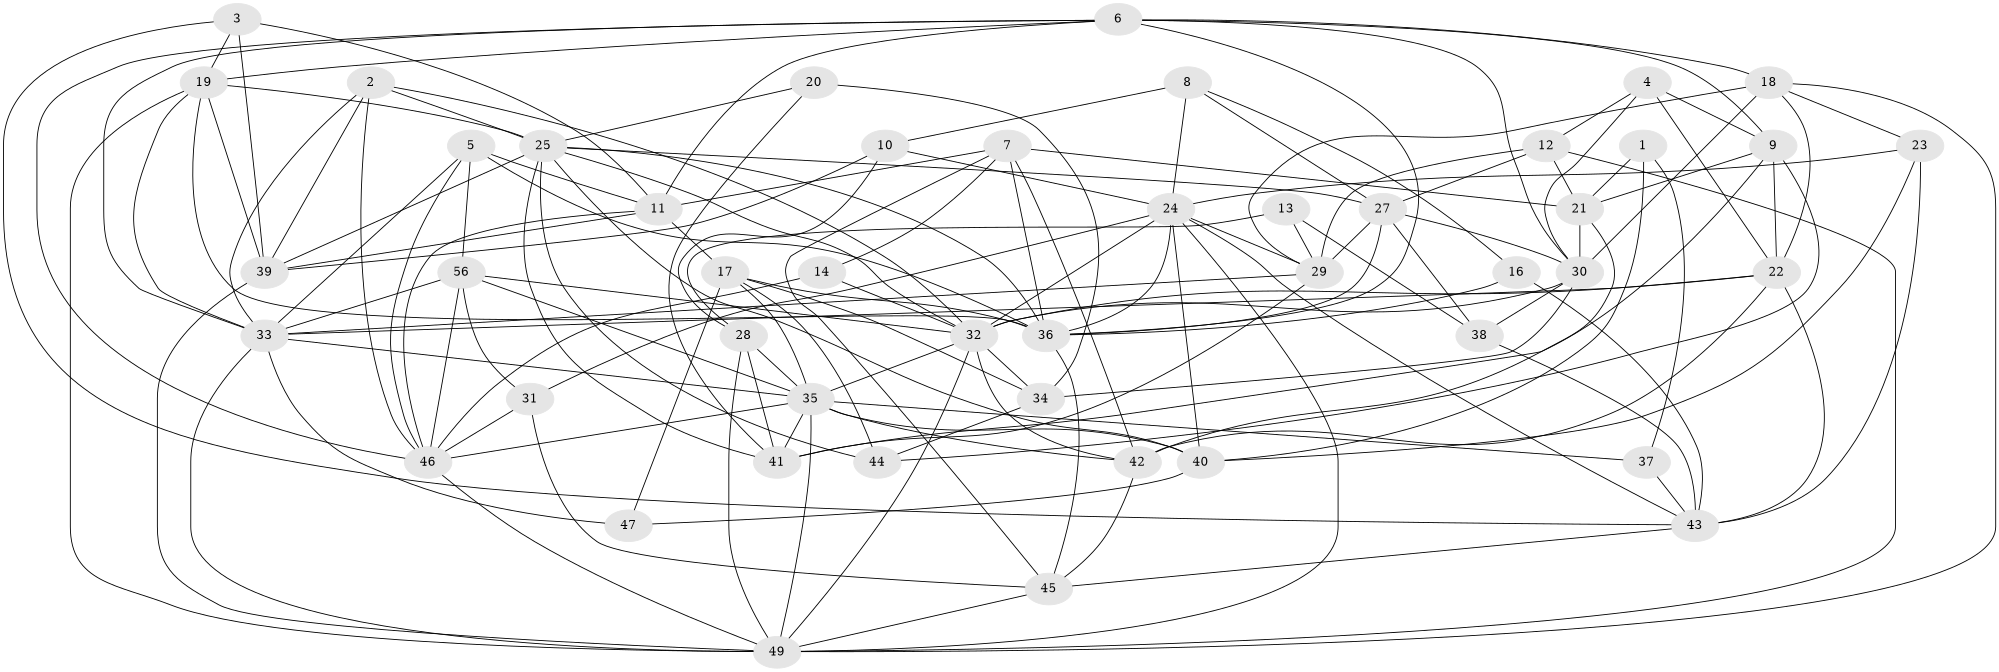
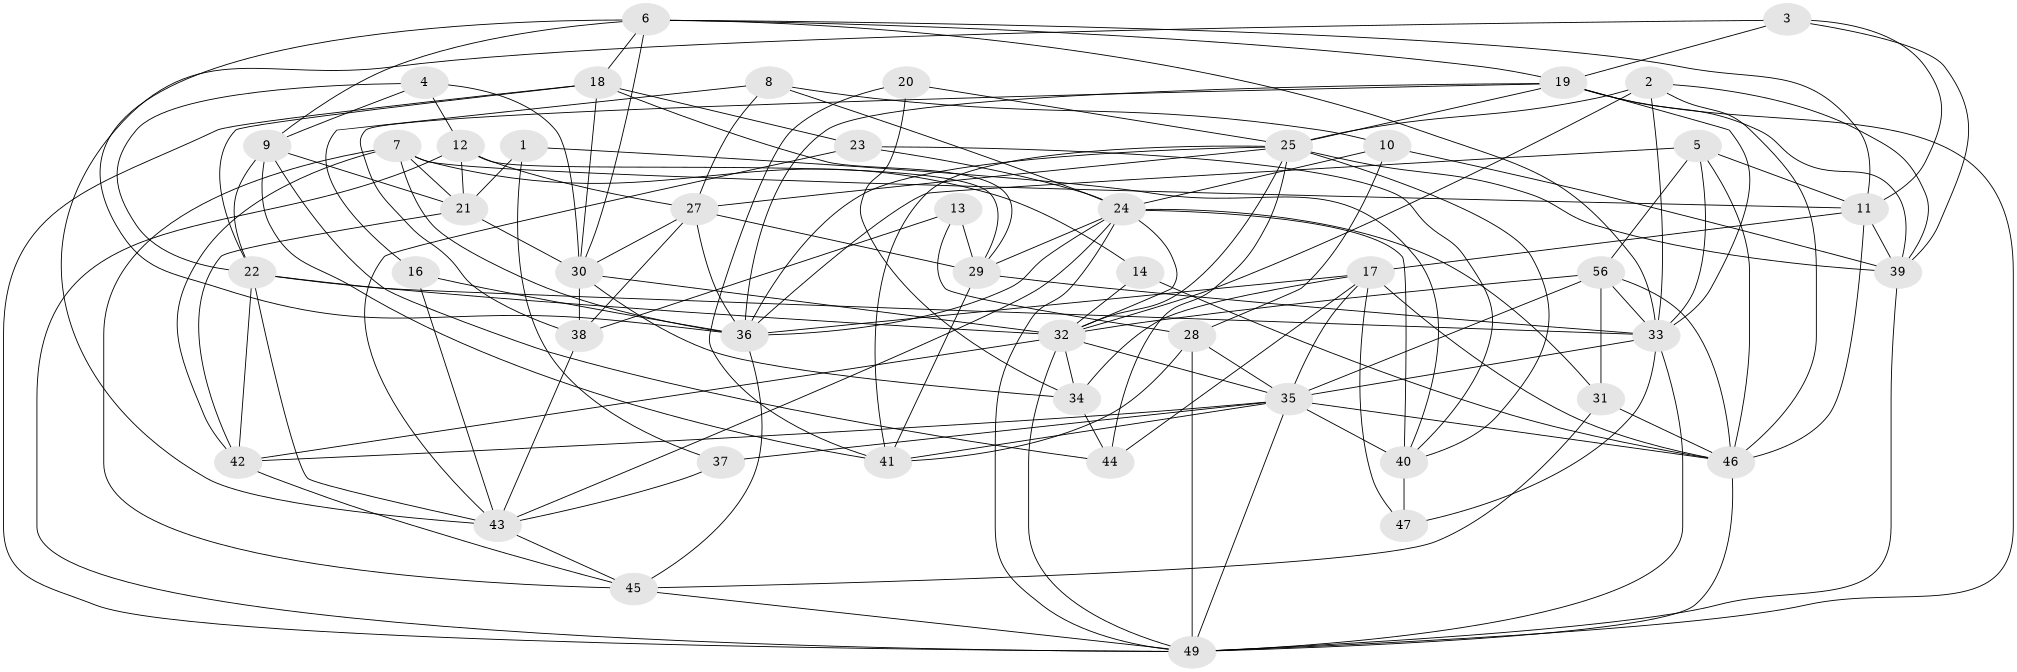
(191, 52) -> (1534, 396)
none -> (804, 103)
